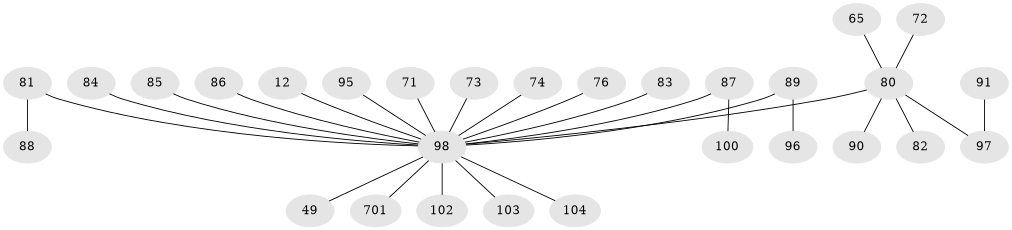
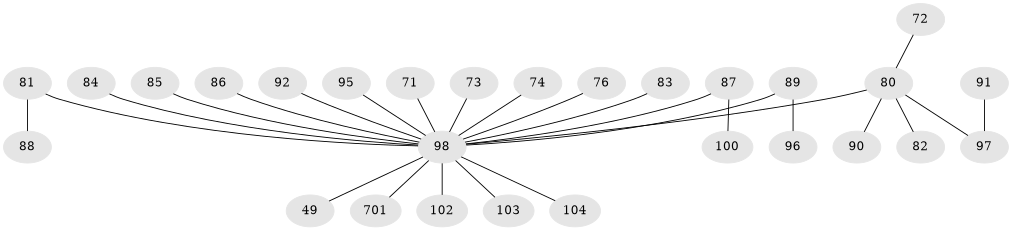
(857, 19) -> none
(283, 83) -> (283, 83)
